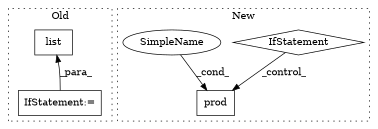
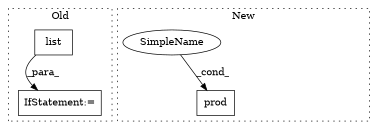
(299, 42) -> none
(60, 76) -> (26, 70)
